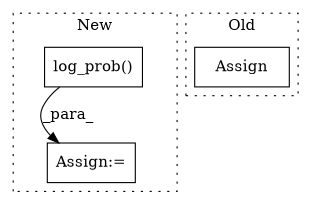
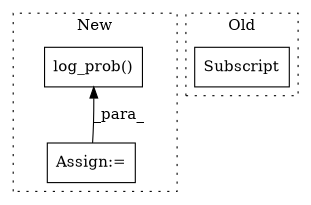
(242, 67) -> (242, 67)
(42, 109) -> (94, 121)
